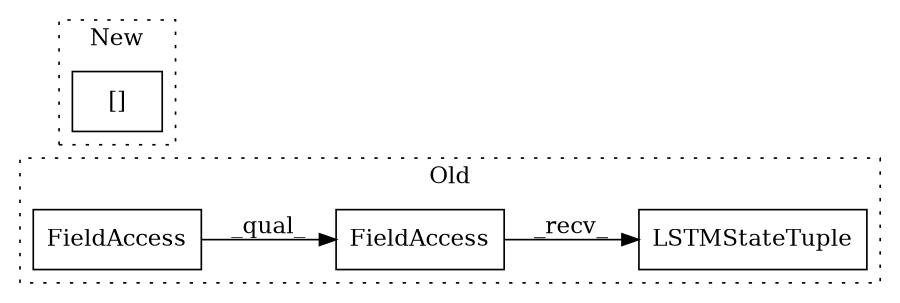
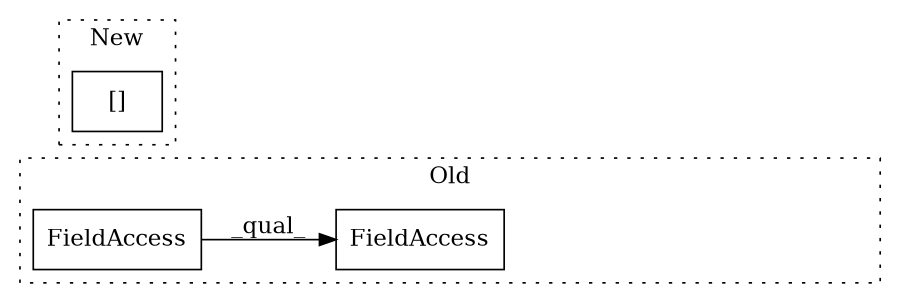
(753, 240) -> none
